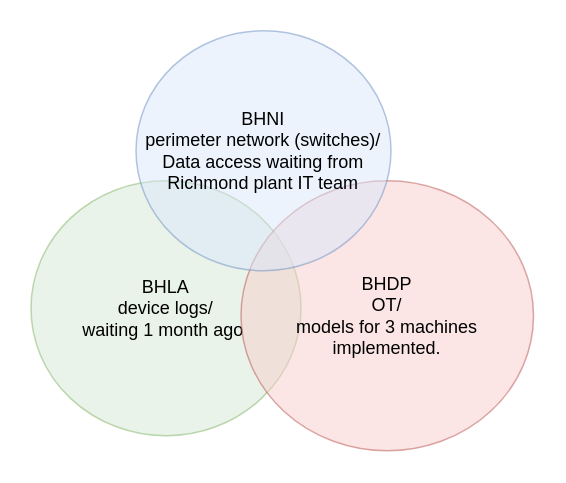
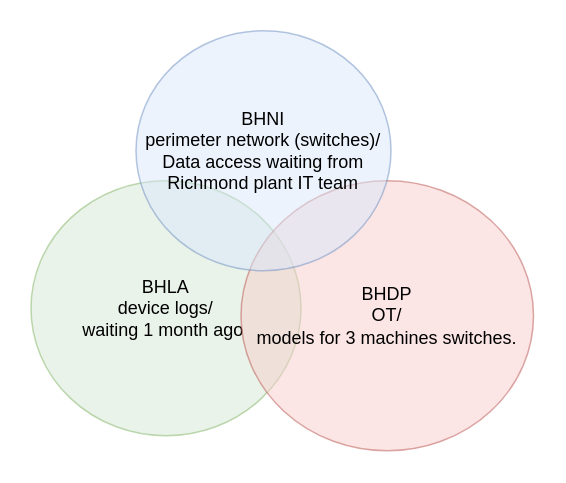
(387, 316) -> (387, 316)
